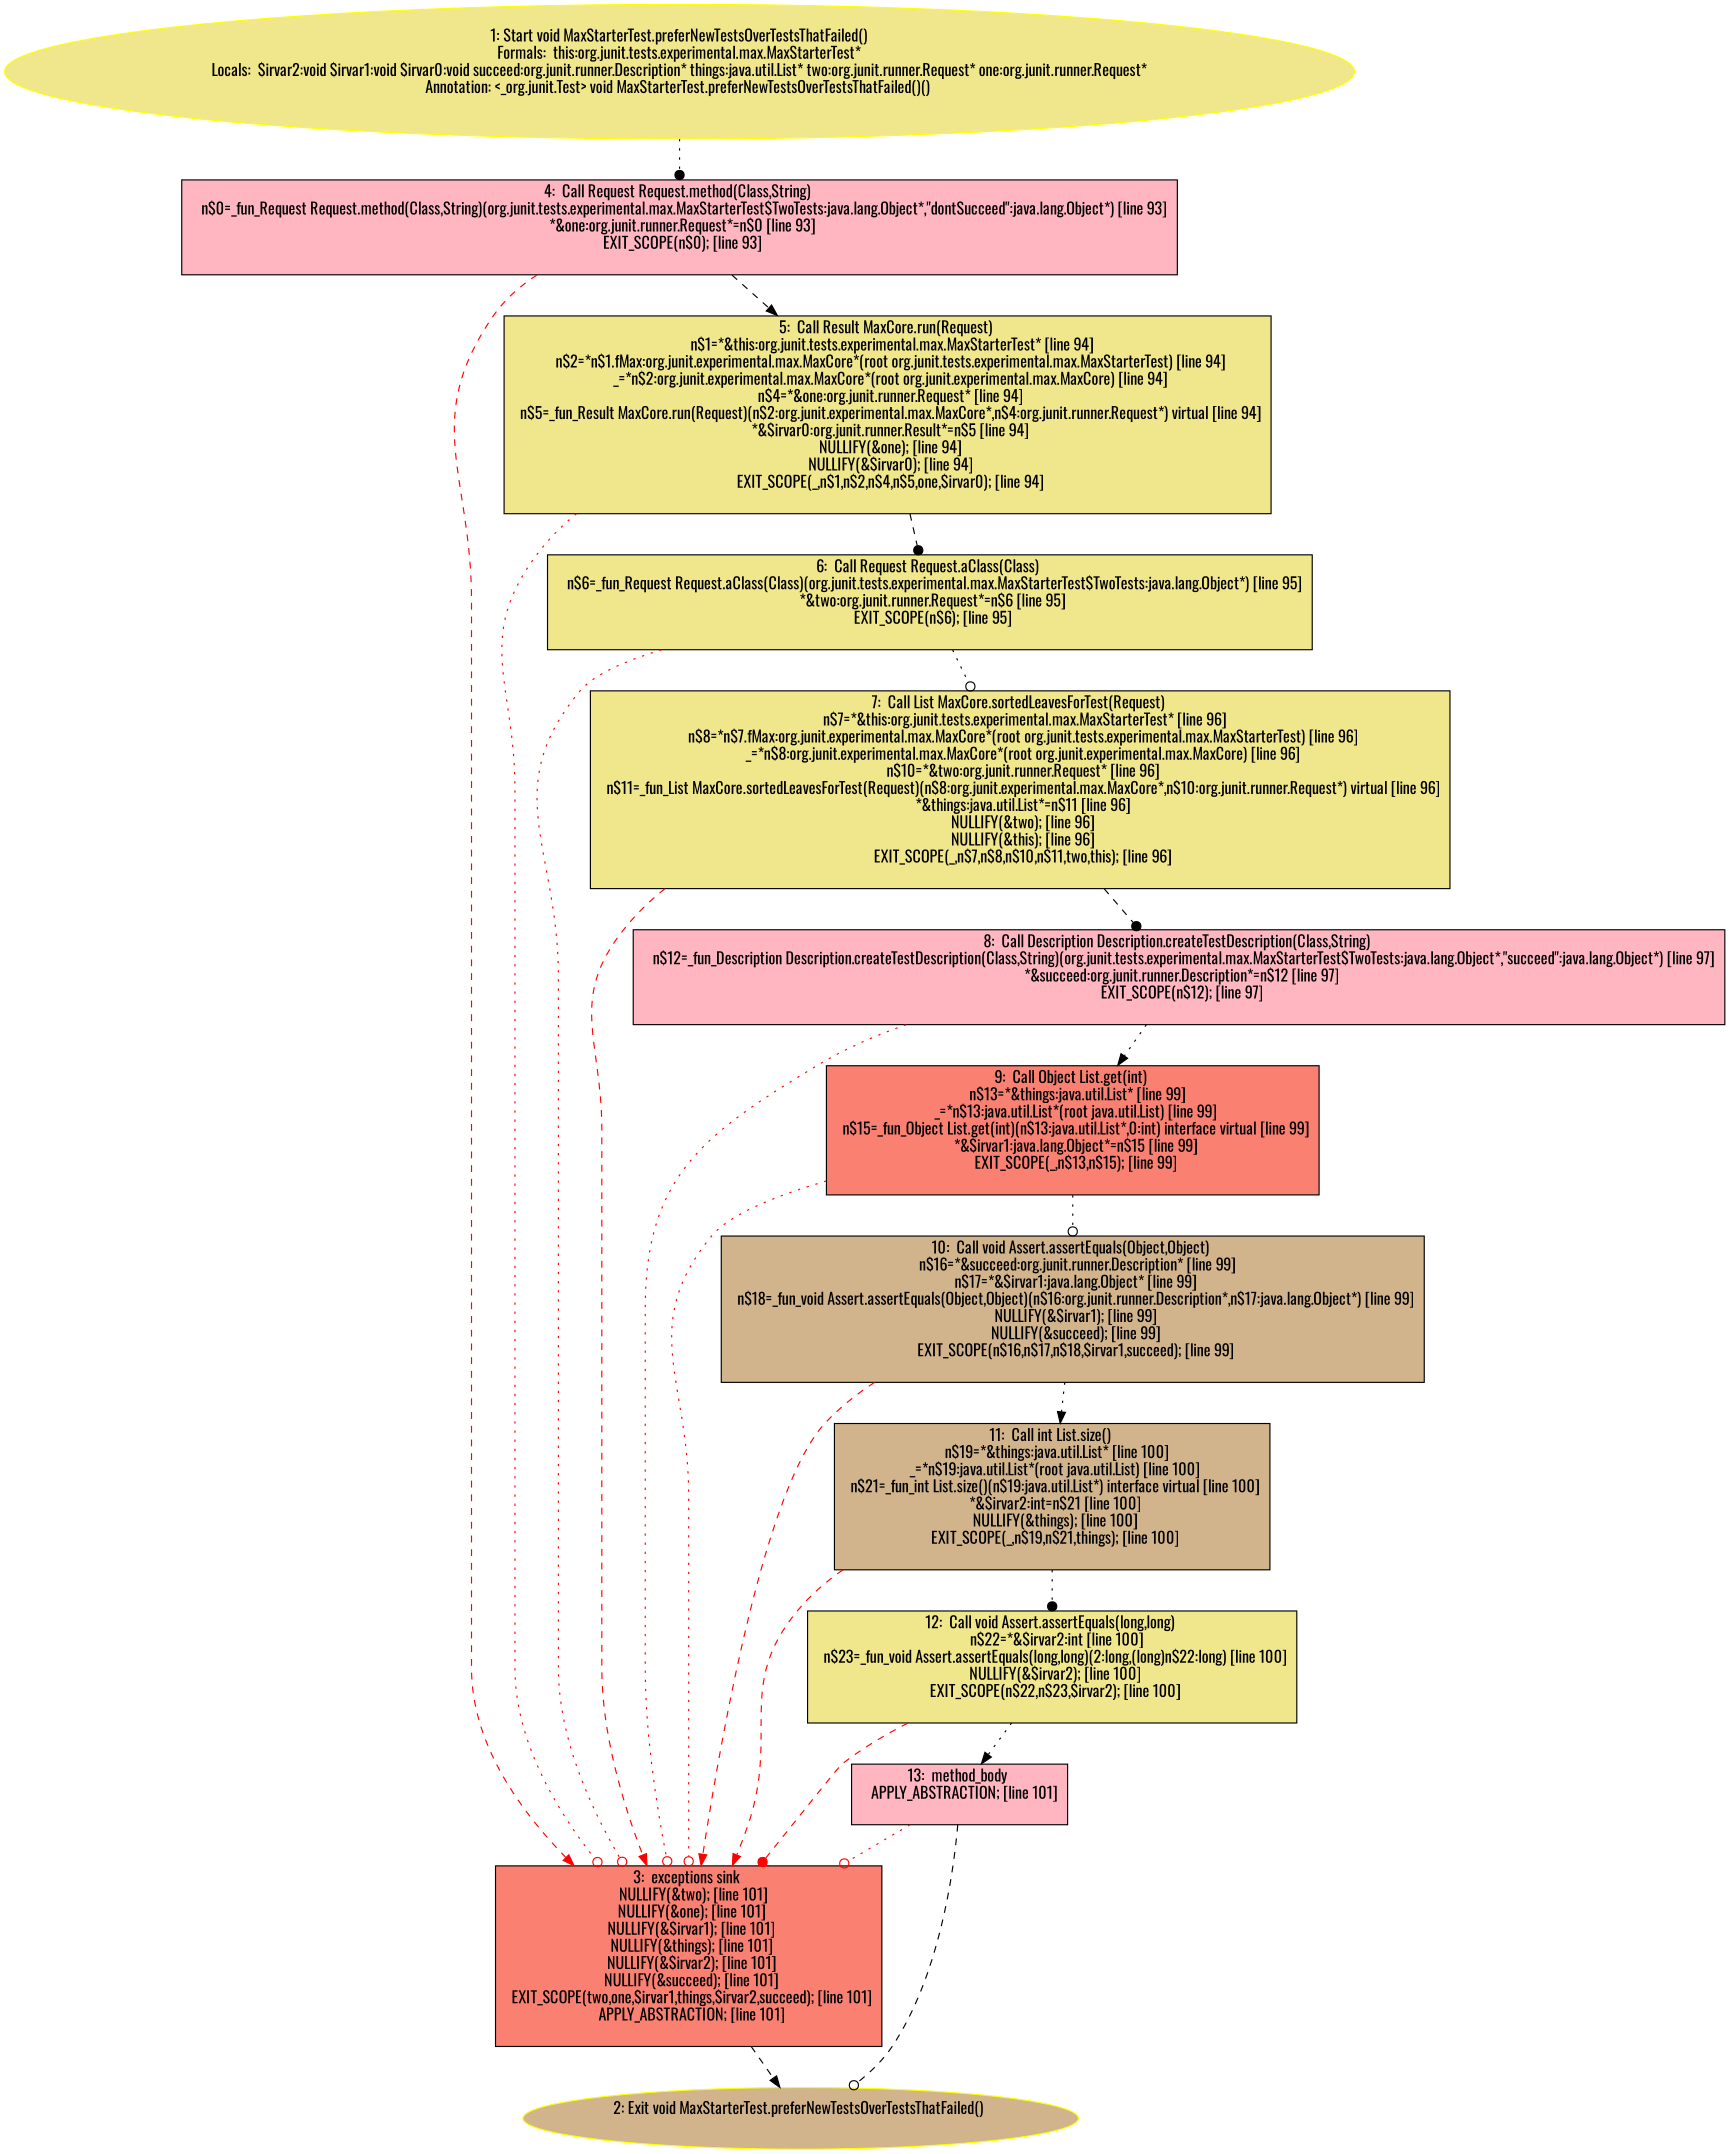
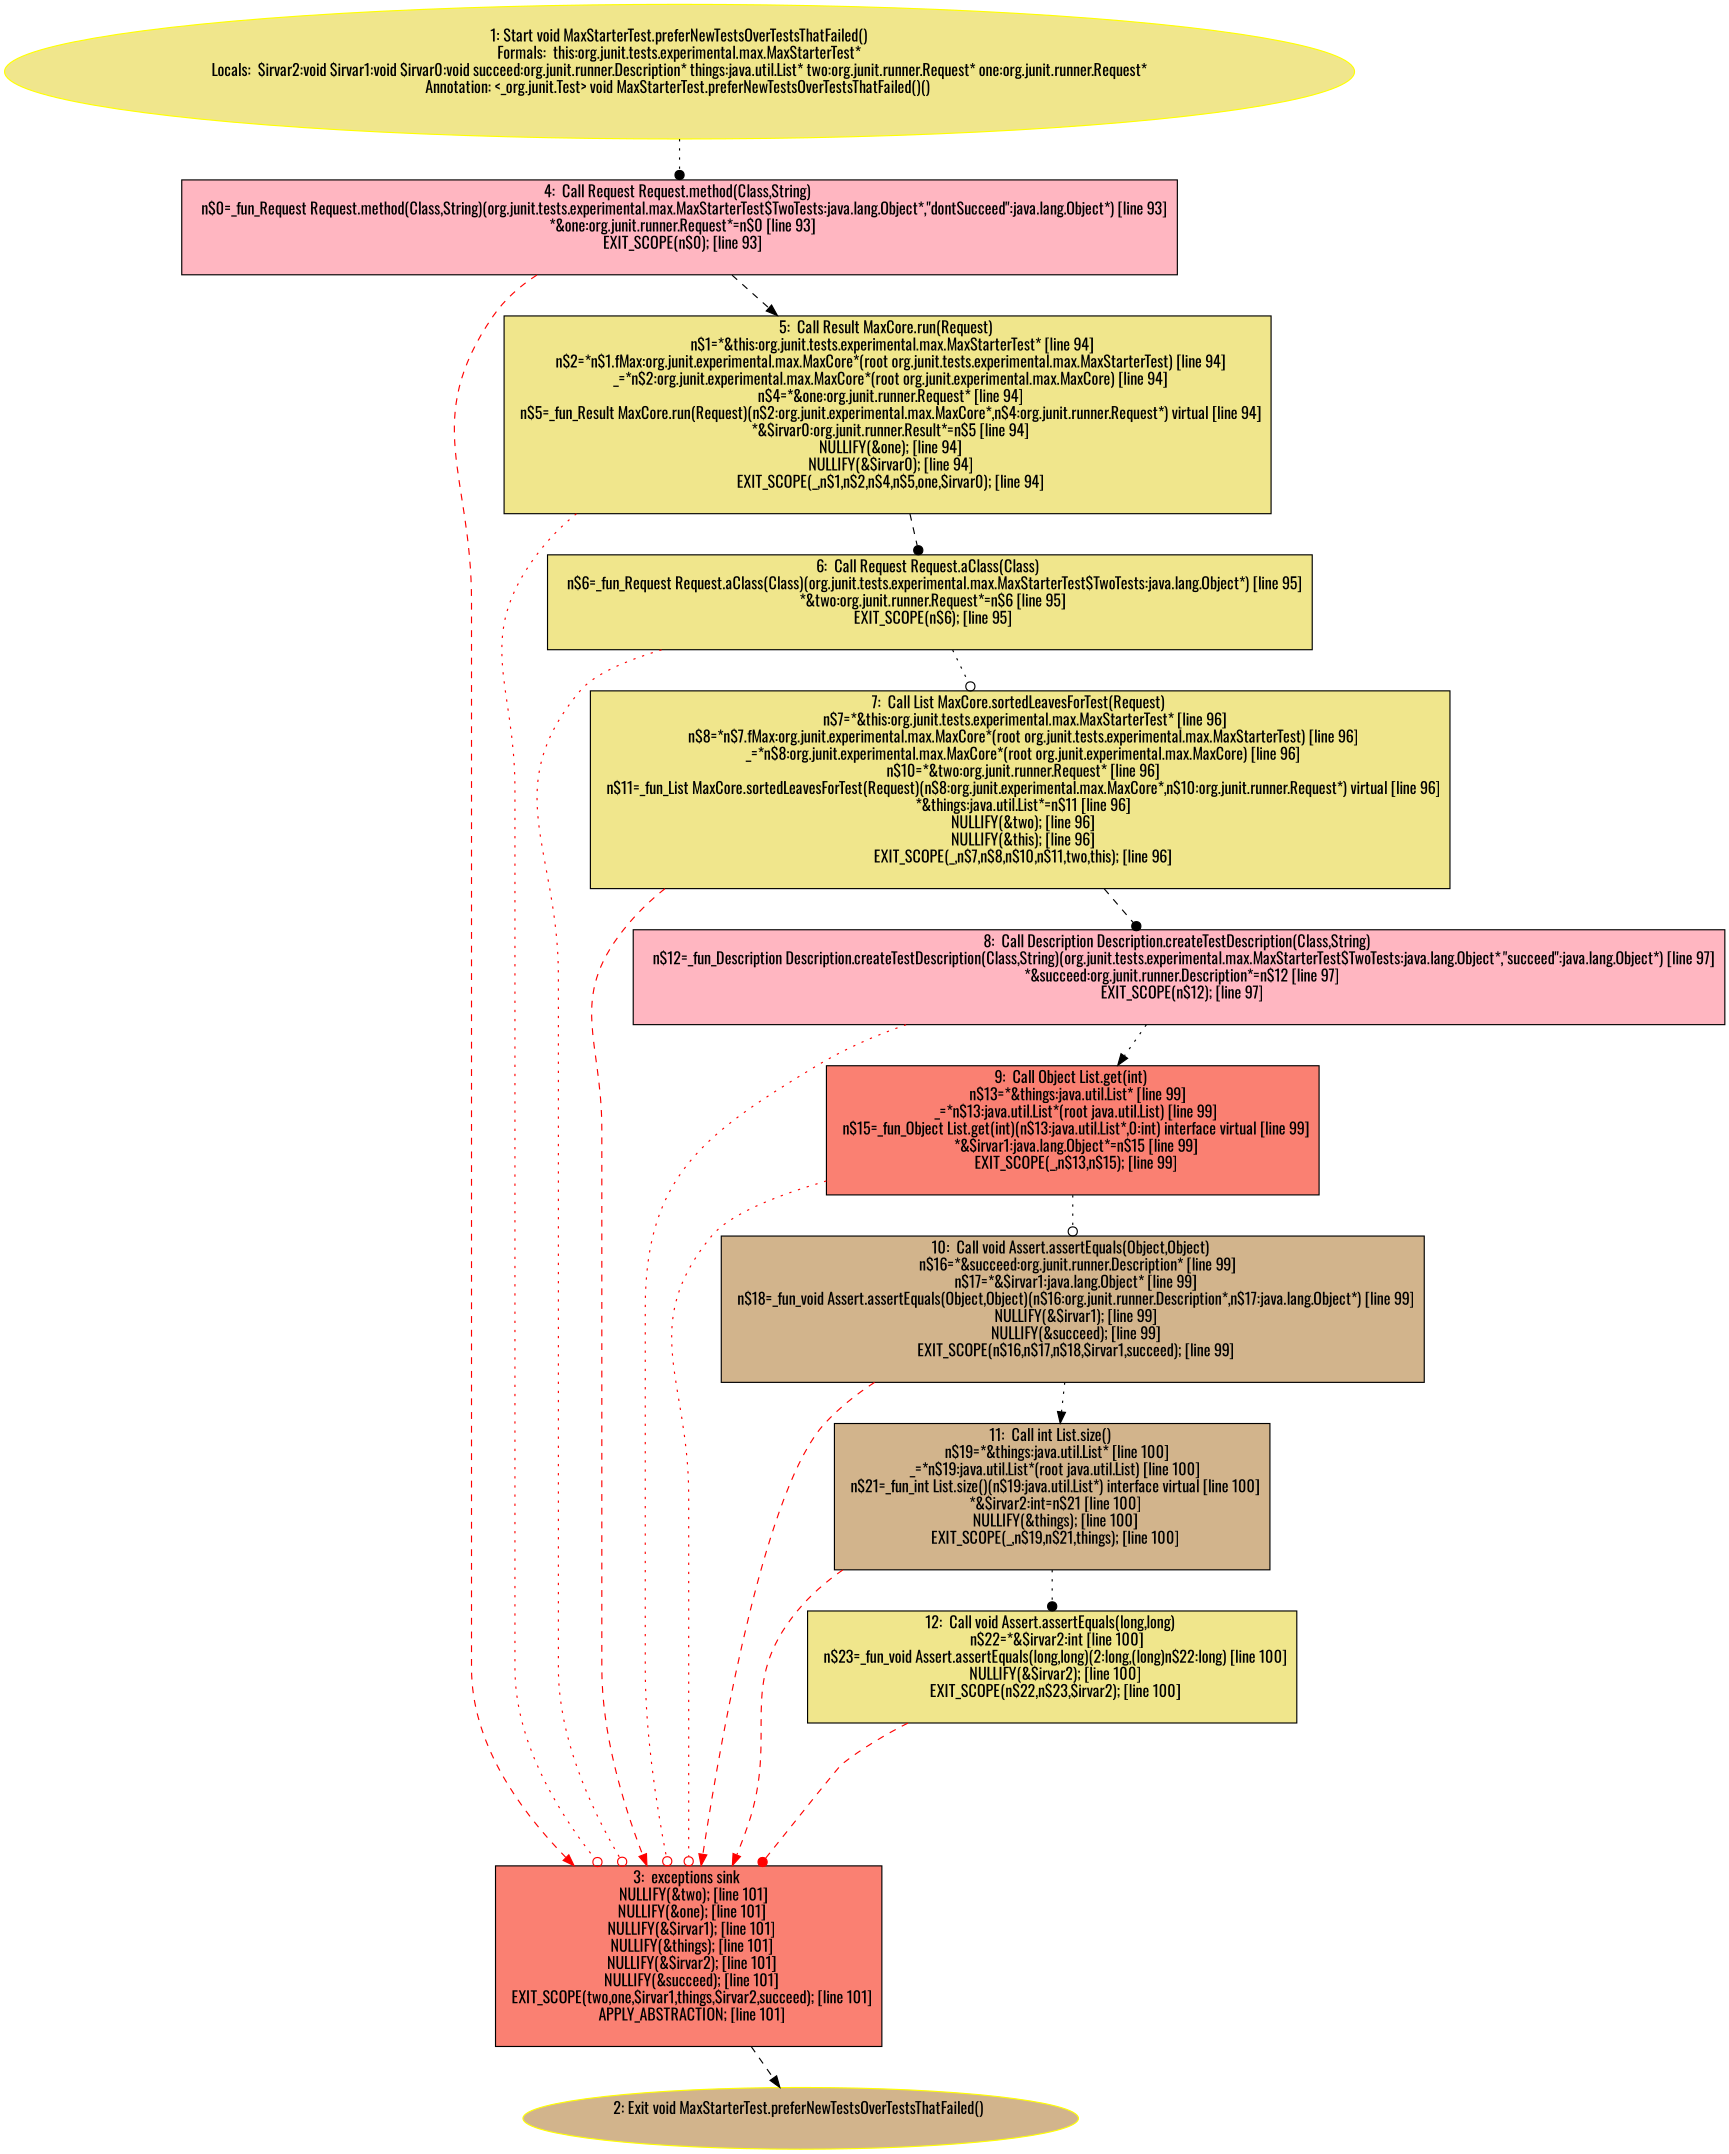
(960, 1794) -> none
